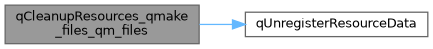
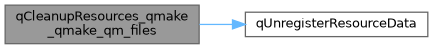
(102, 24) -> (102, 24)
